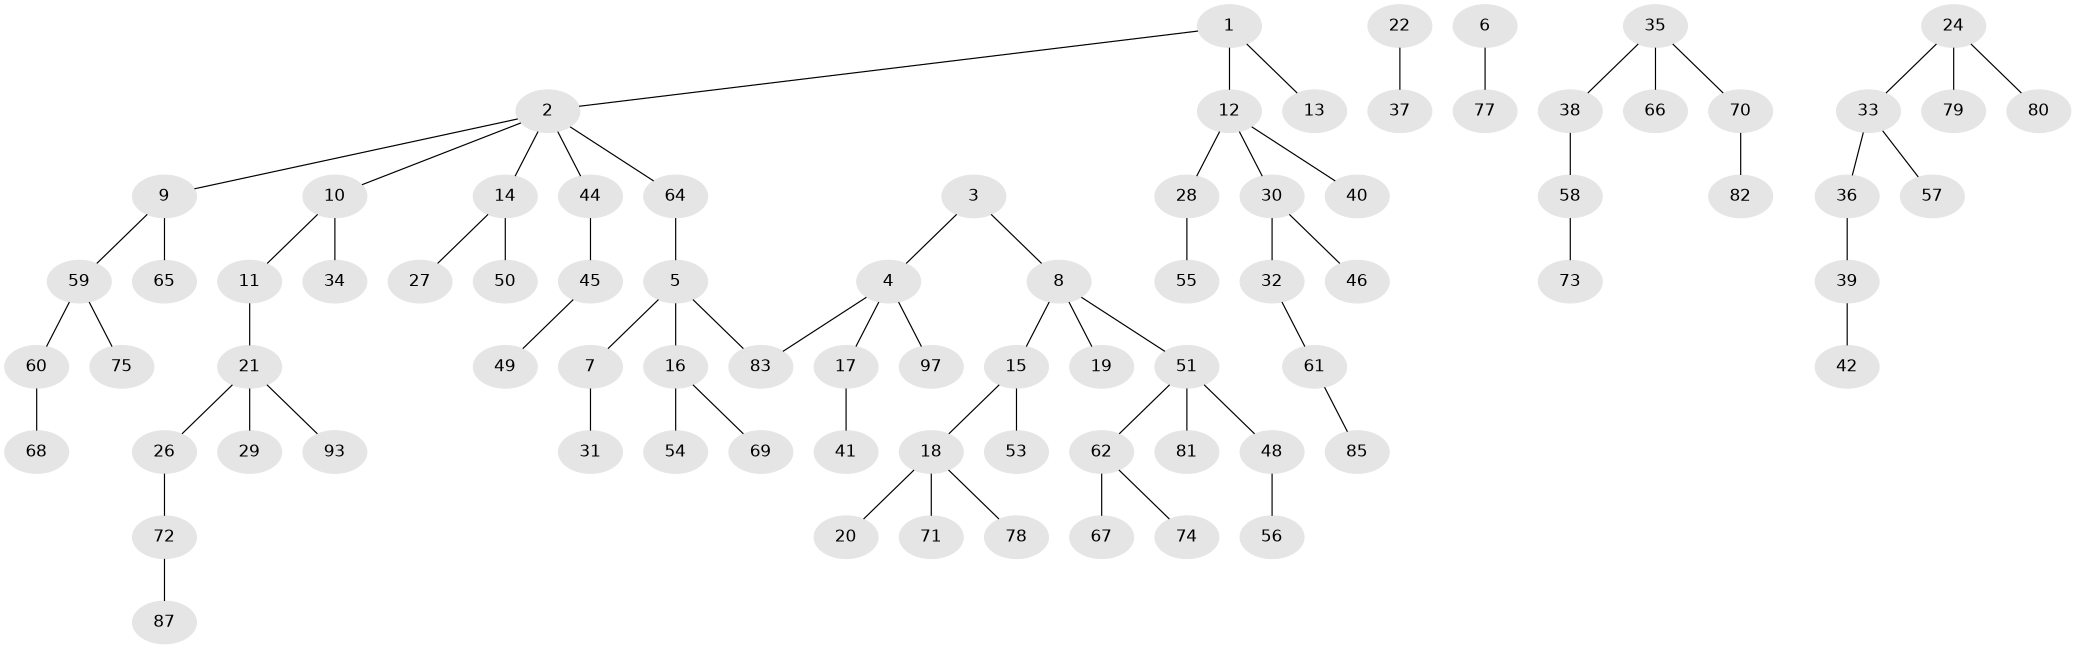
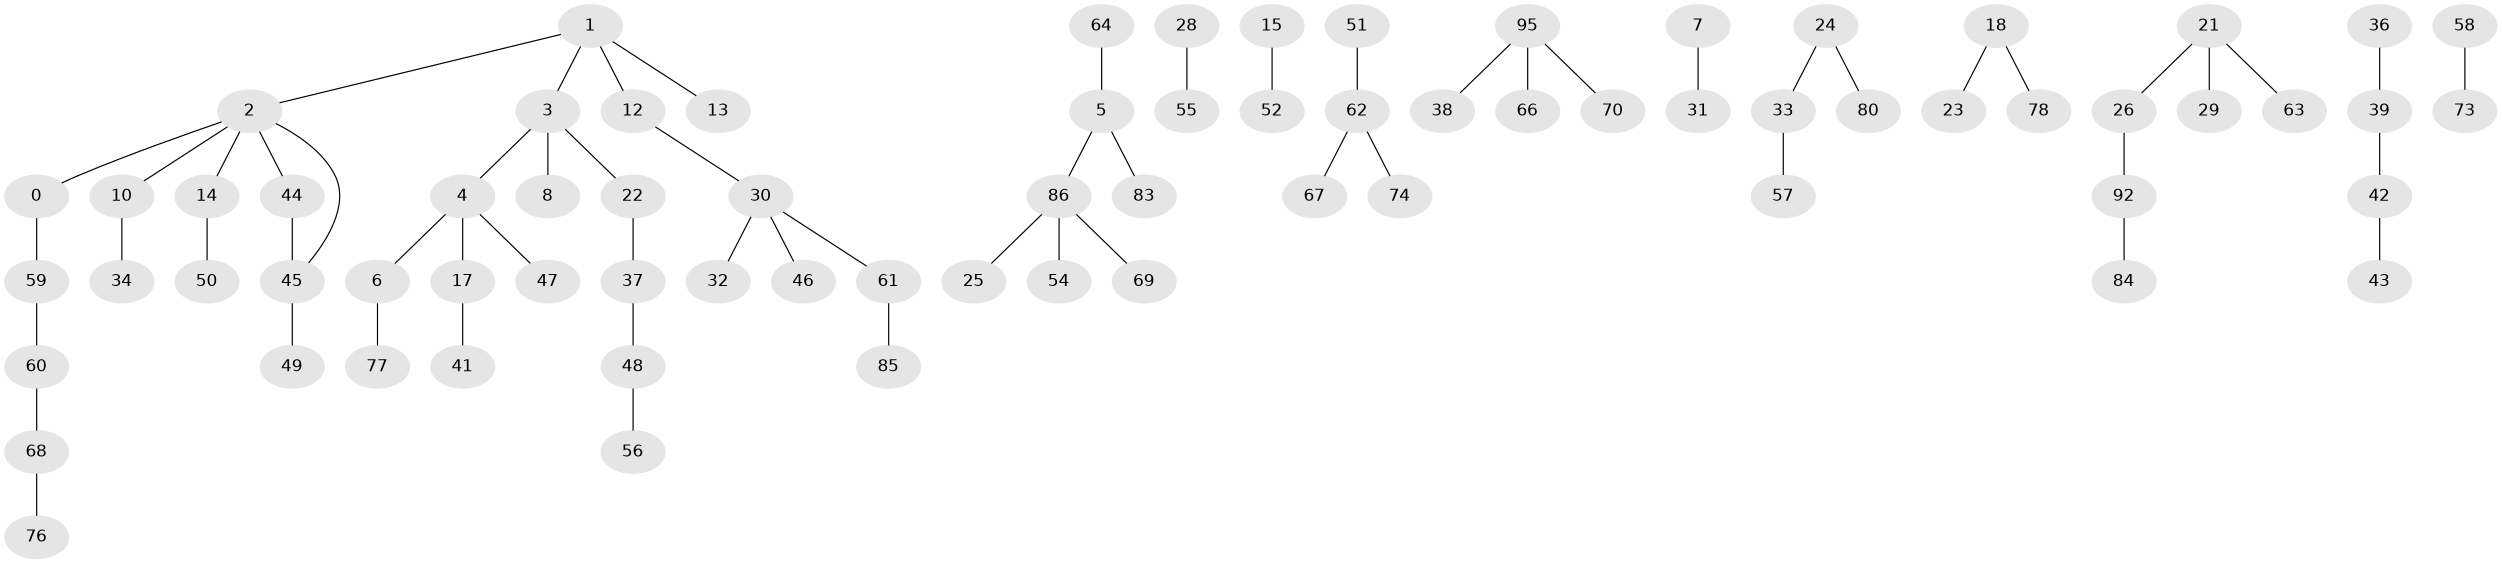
(1655, 26) -> (1528, 26)
none -> (569, 69)
(1954, 111) -> none
none -> (590, 154)
(612, 154) -> (338, 183)
(1208, 154) -> none
(1570, 154) -> none
(1858, 154) -> none
(164, 196) -> (37, 196)
(1357, 196) -> none
(1741, 196) -> none
(164, 282) -> none
(250, 282) -> none
(420, 282) -> none
none -> (974, 282)
none -> (2380, 282)
(633, 324) -> none
(825, 324) -> (420, 239)
(1038, 324) -> none
(1123, 324) -> none
(1293, 324) -> (825, 239)
(122, 367) -> none
(676, 367) -> (1059, 196)
(931, 367) -> (548, 282)
(1102, 367) -> none
(974, 409) -> none
(1229, 409) -> (633, 324)
(335, 452) -> (2294, 111)
(1016, 452) -> (1272, 111)
(1187, 452) -> none
none -> (37, 537)
(164, 537) -> (2124, 196)
(846, 537) -> (1954, 111)
(931, 537) -> none
(164, 622) -> (2124, 282)
